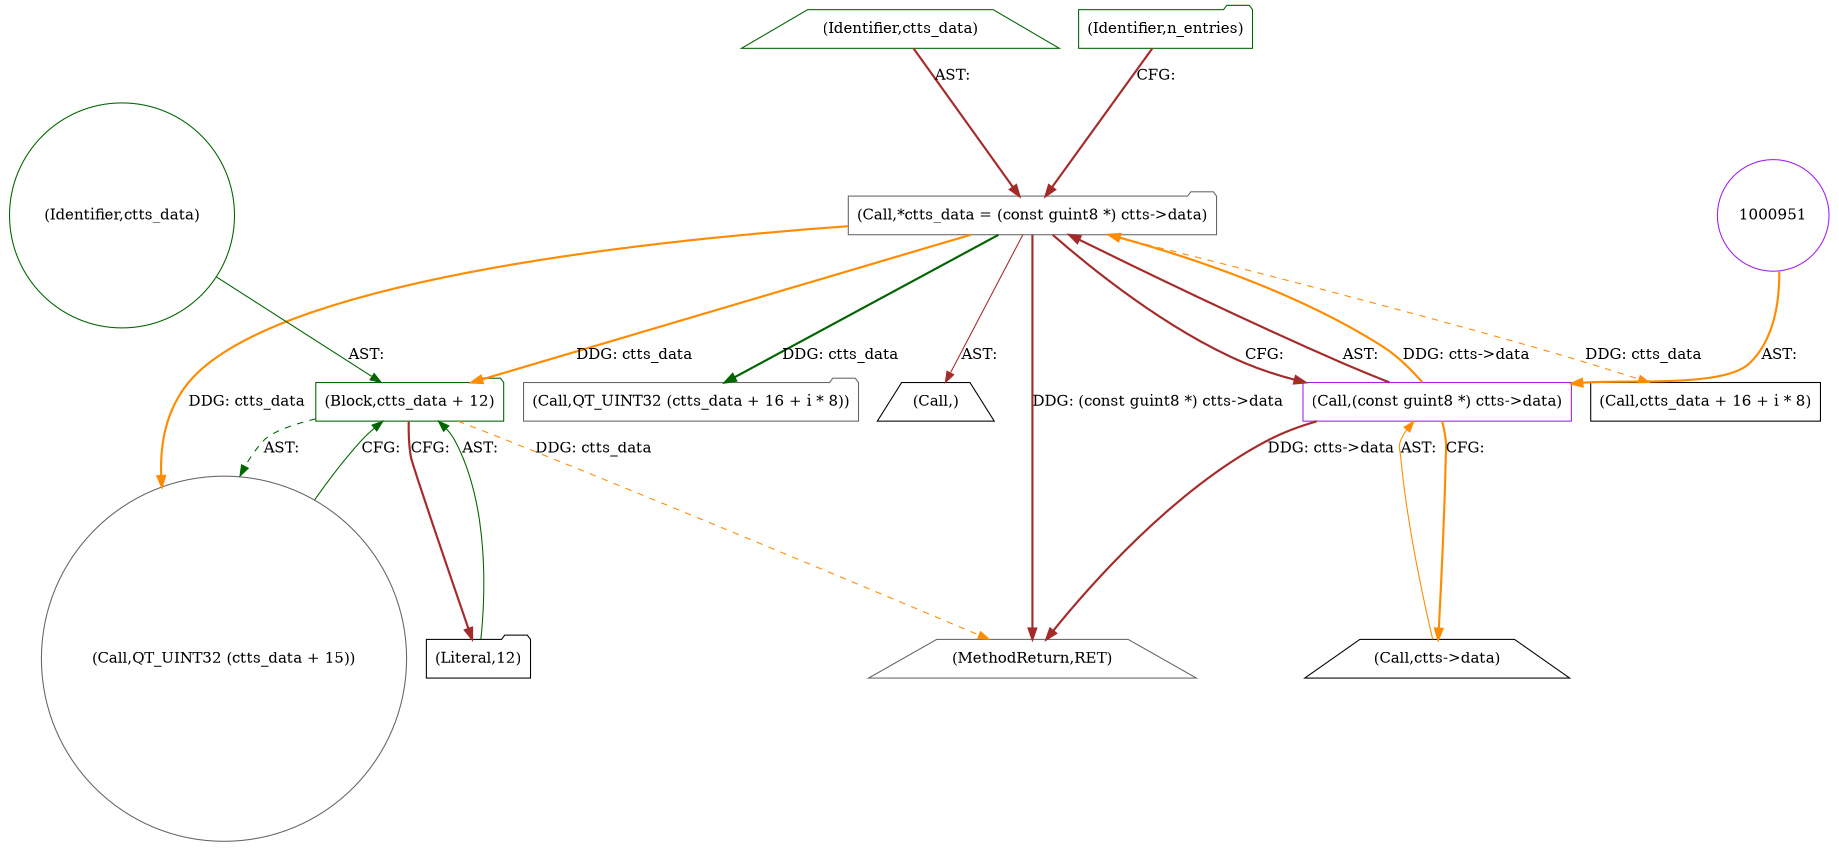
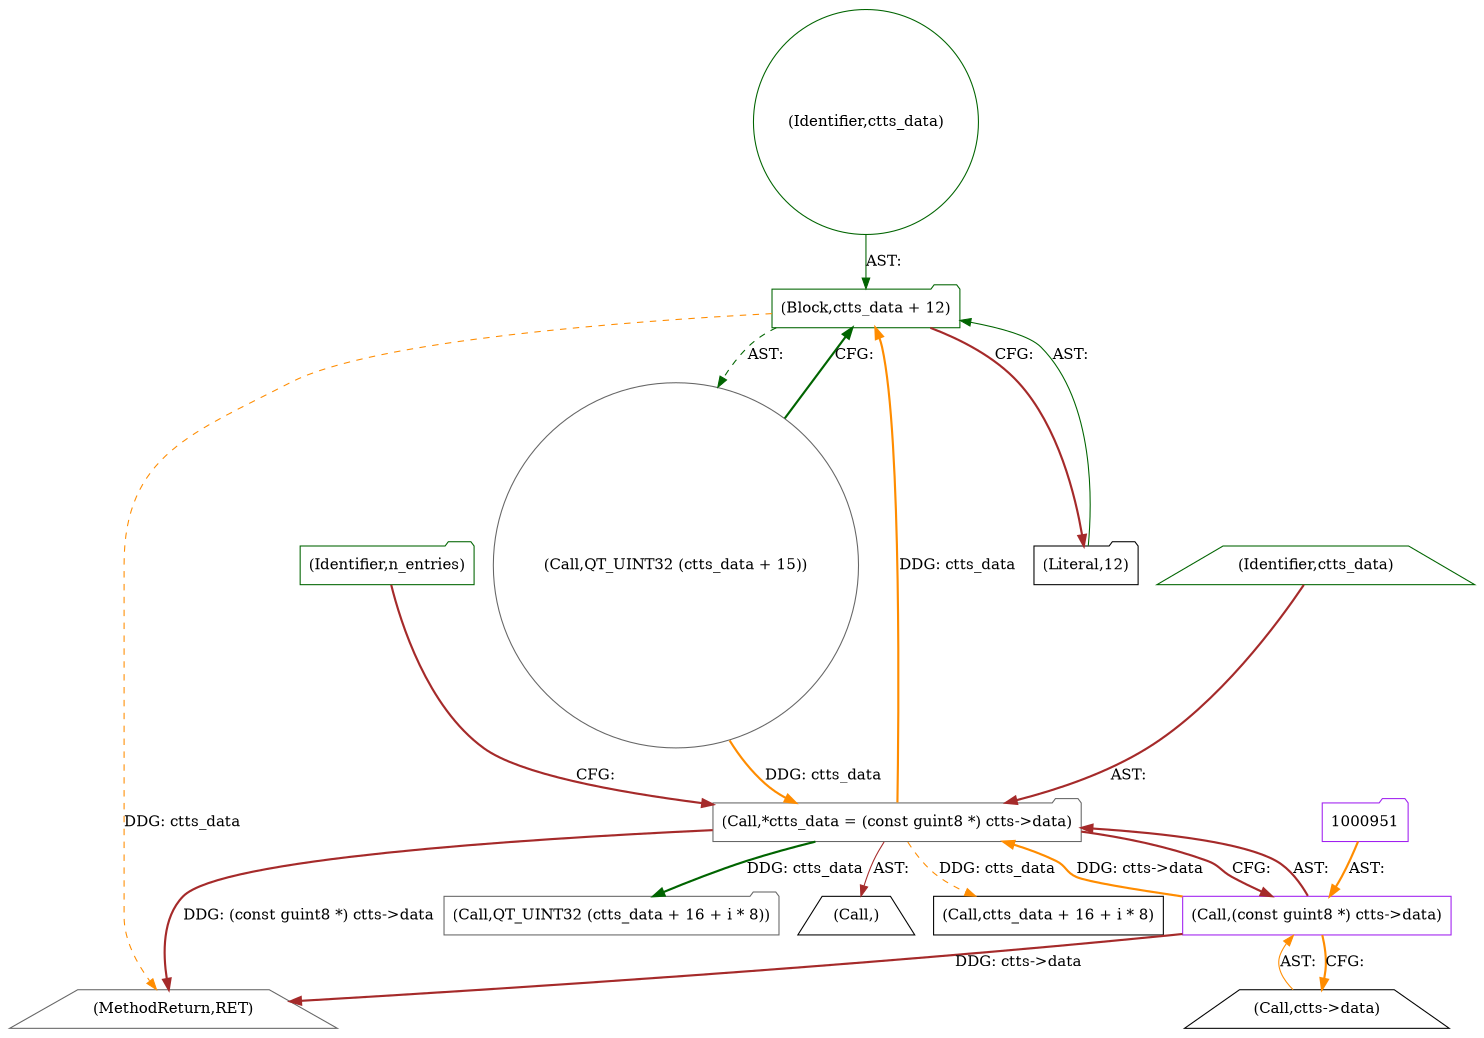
(1773, 215) -> (1365, 822)
(458, 275) -> (754, 773)
(343, 463) -> (815, 377)
